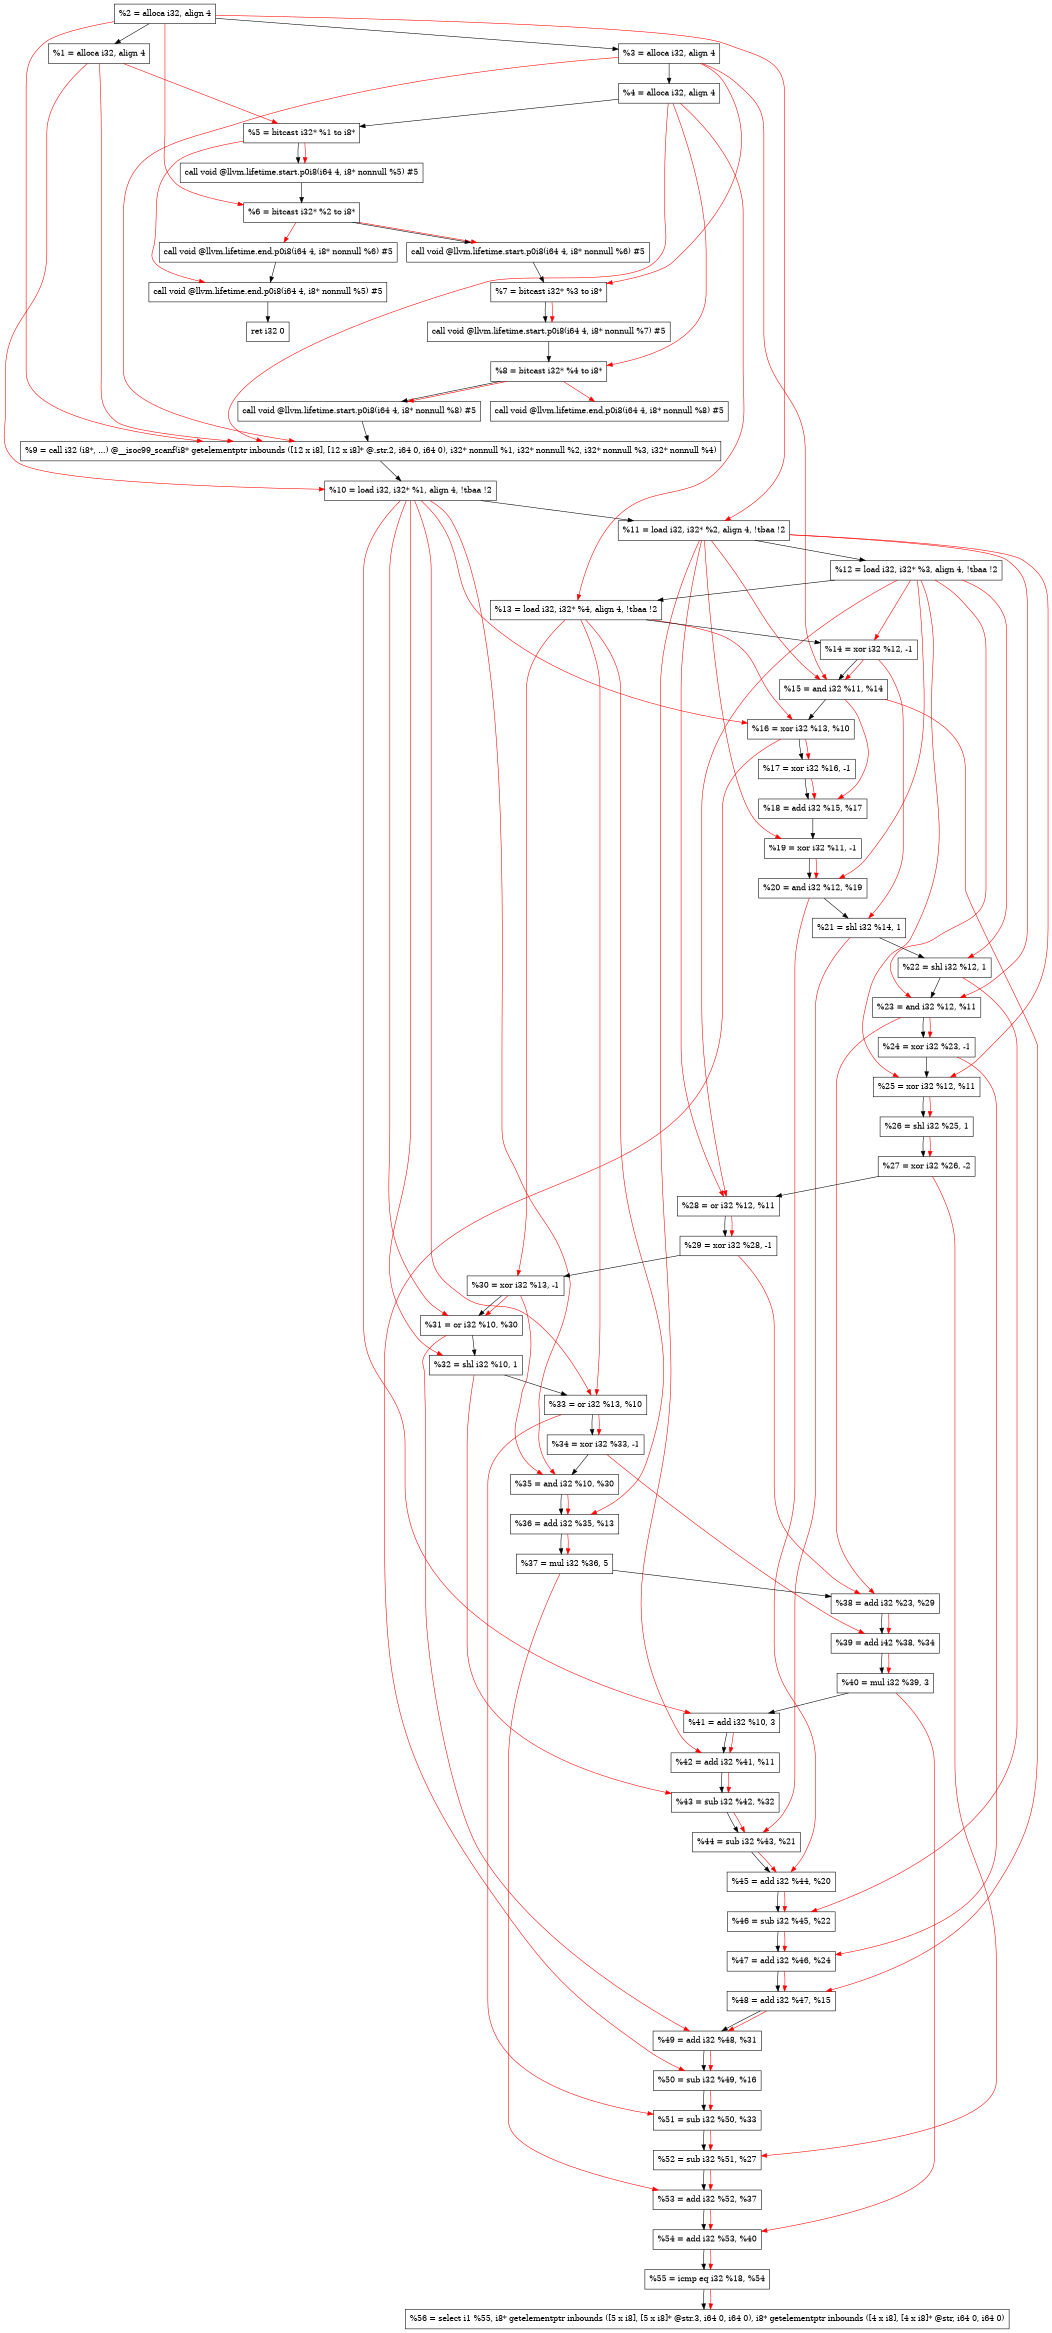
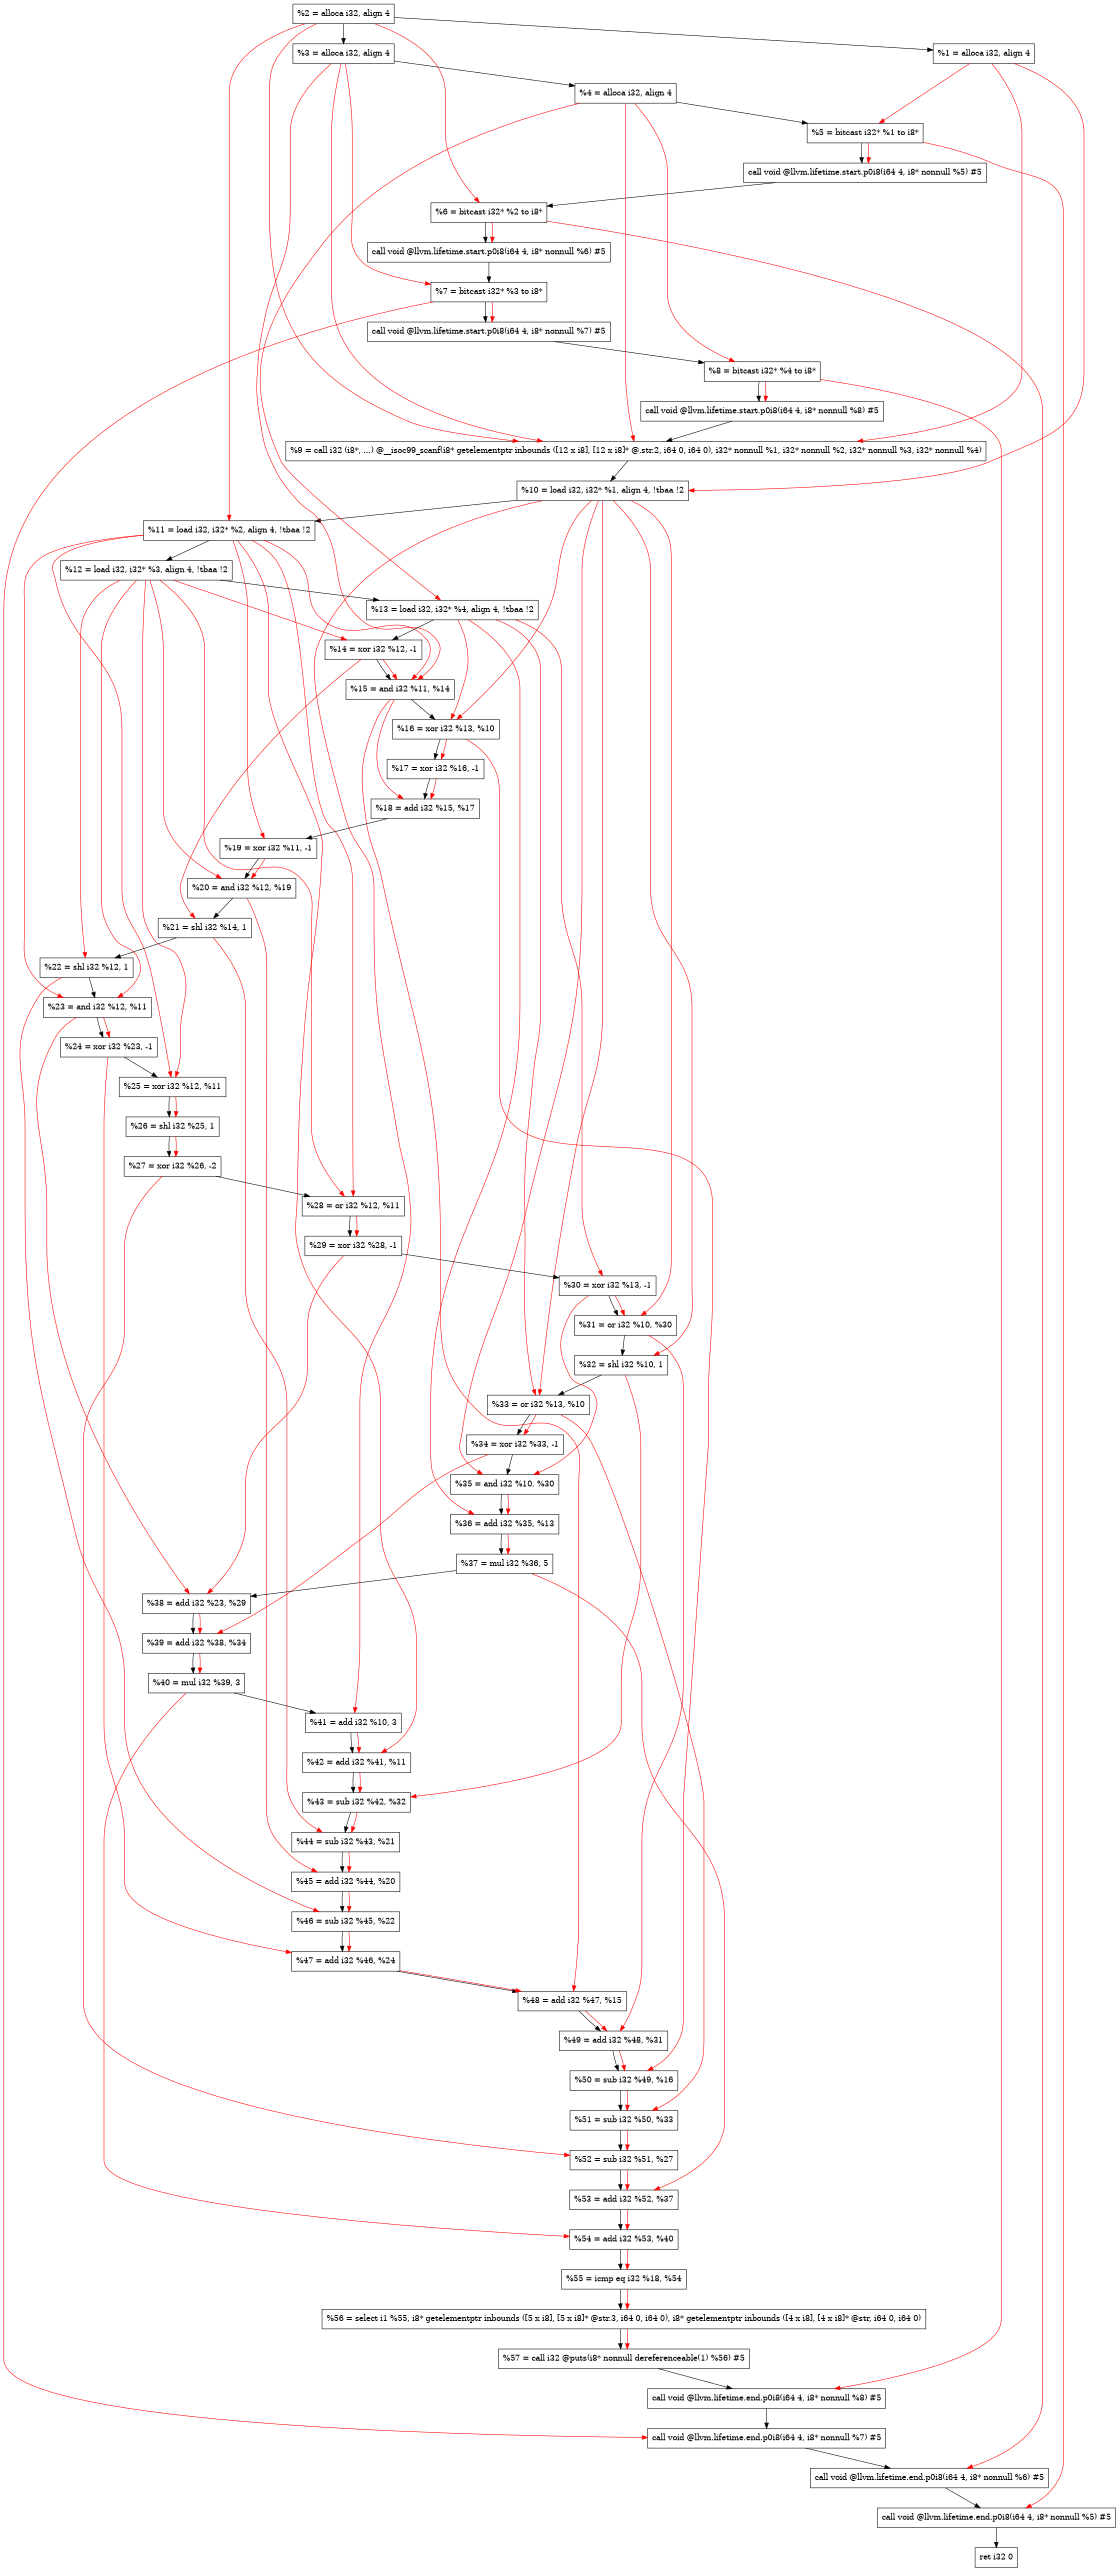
(885, 1643) -> (197, 1643)
none -> (624, 2359)
none -> (767, 2438)
